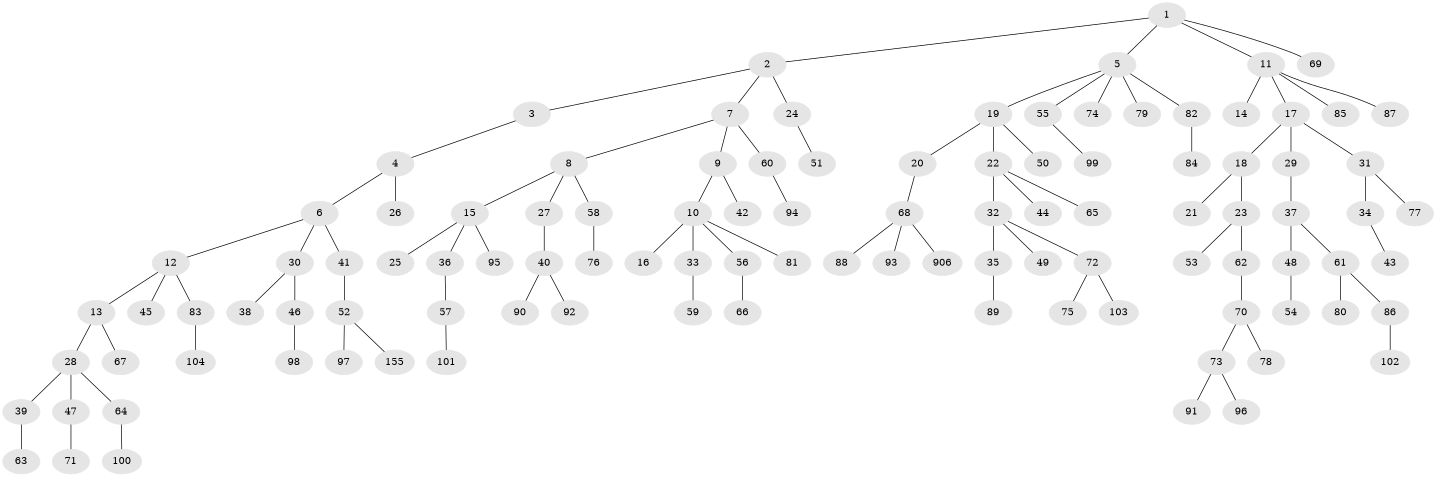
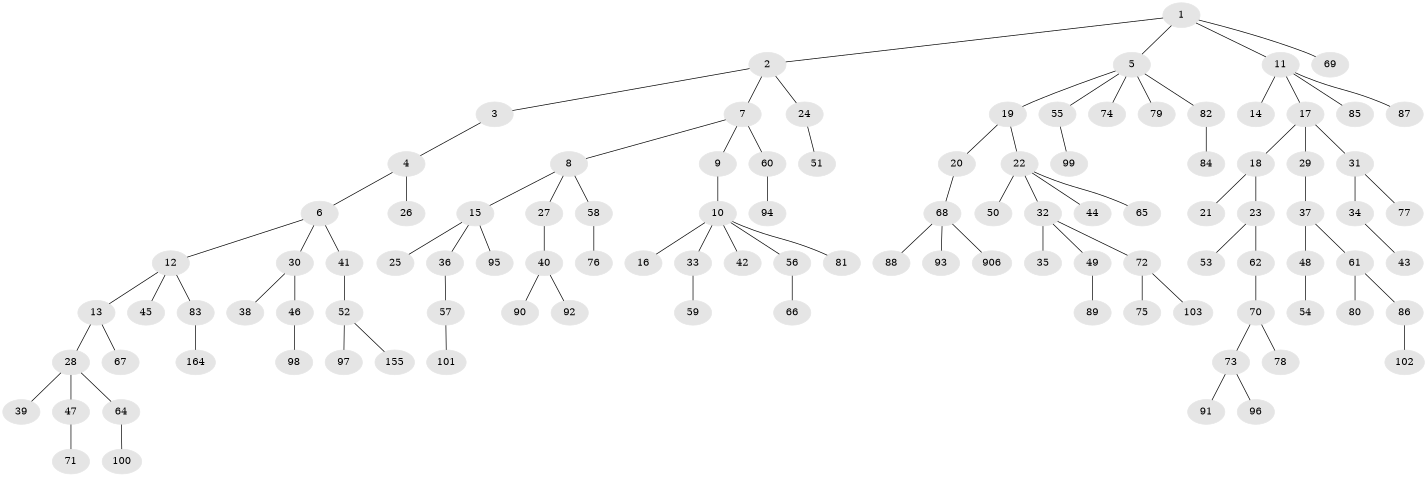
(1018, 139) -> (1006, 189)
(730, 189) -> (730, 238)
(993, 288) -> (1093, 288)
(196, 362) -> (196, 362)
(21, 462) -> none
